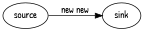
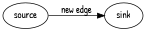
(75, 10) -> (76, 10)
